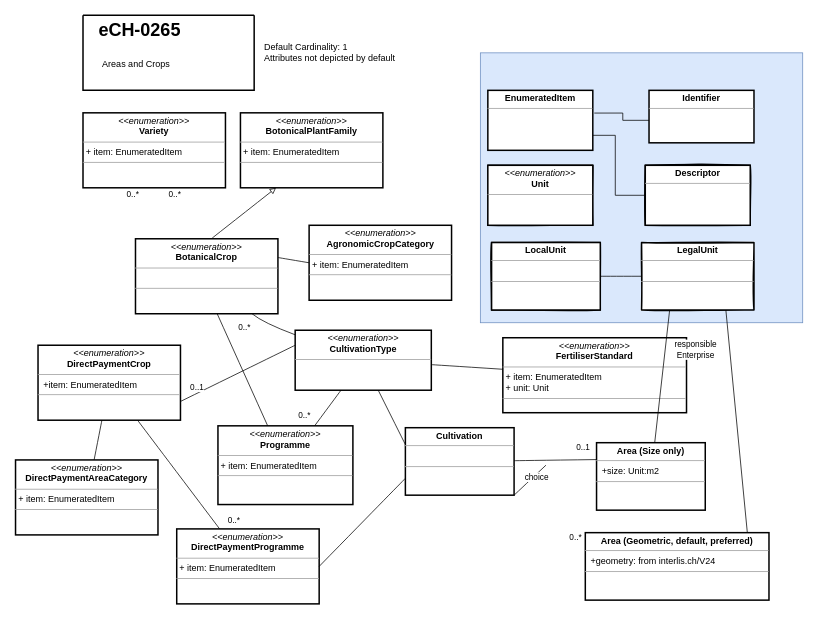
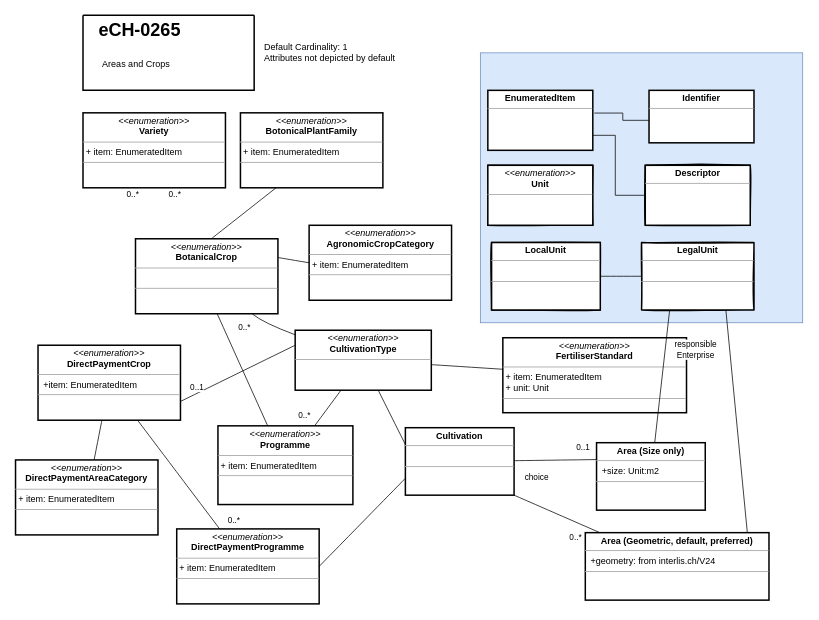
(270, 193) -> (272, 191)
(521, 489) -> (557, 514)
